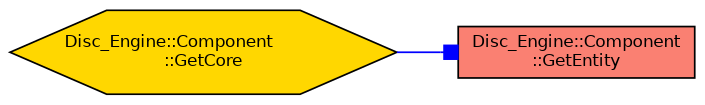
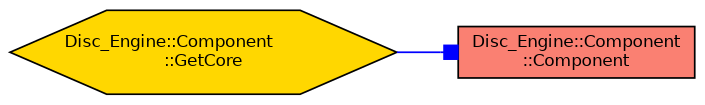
(576, 52) -> (576, 52)
